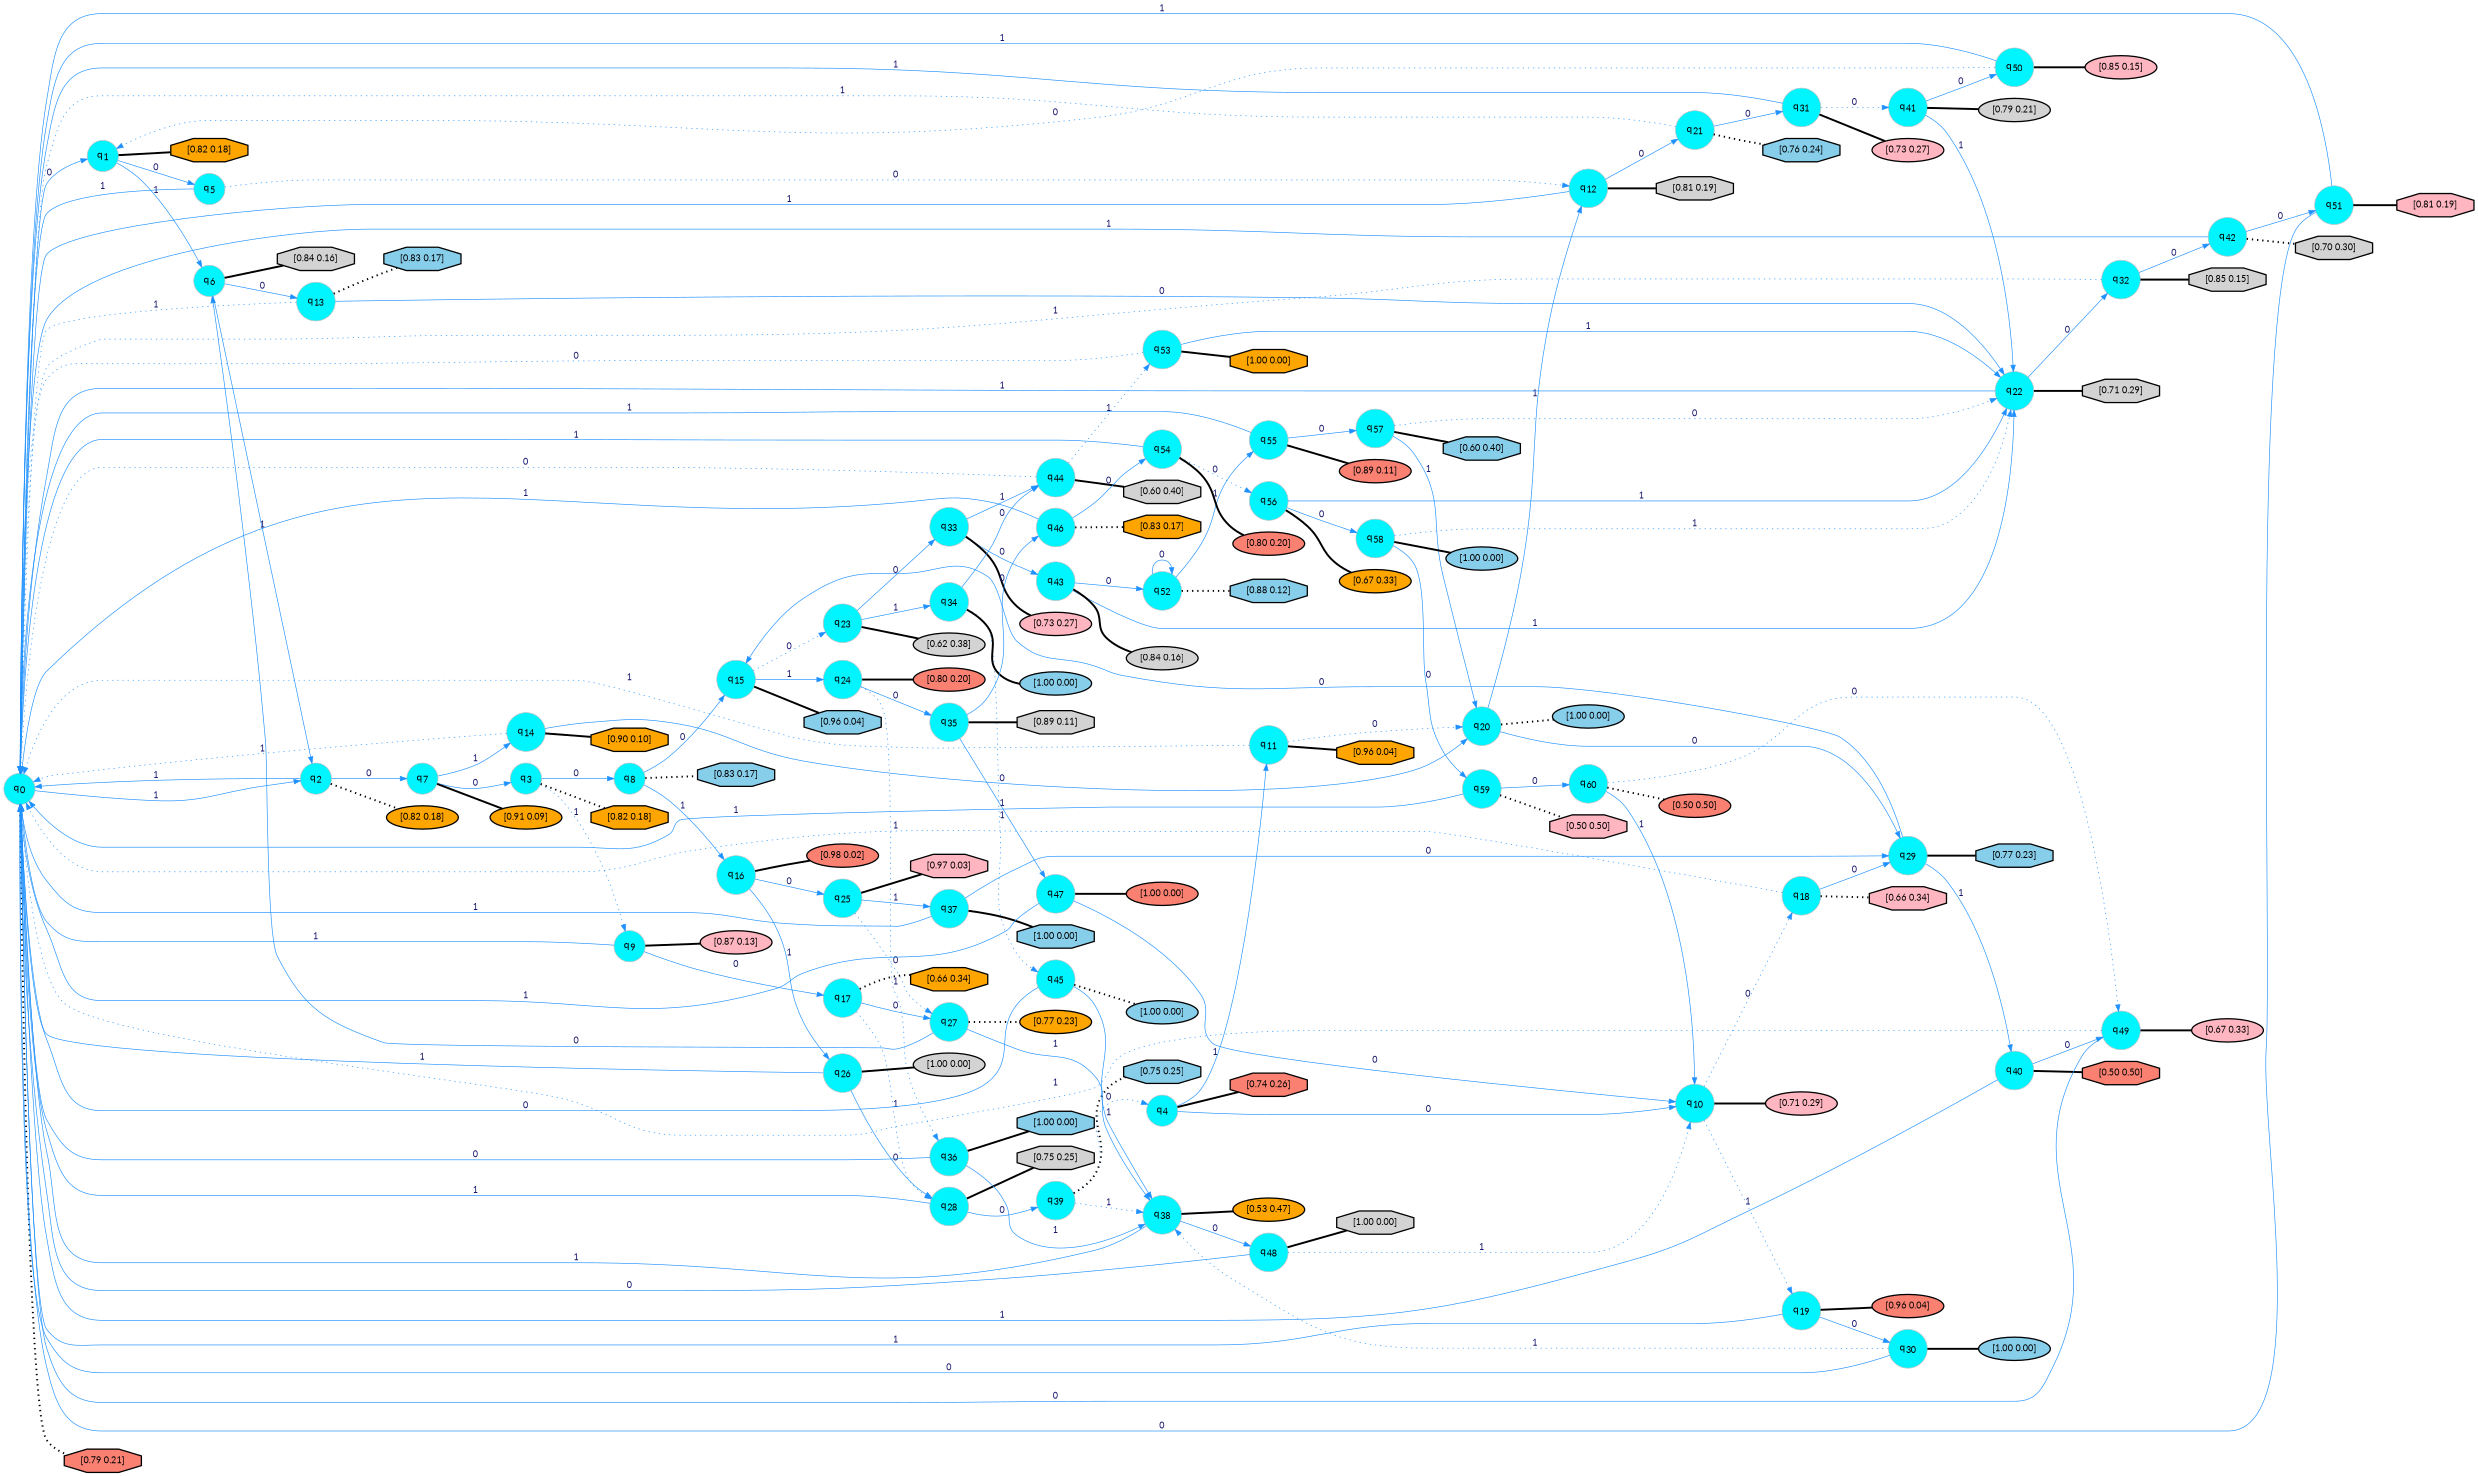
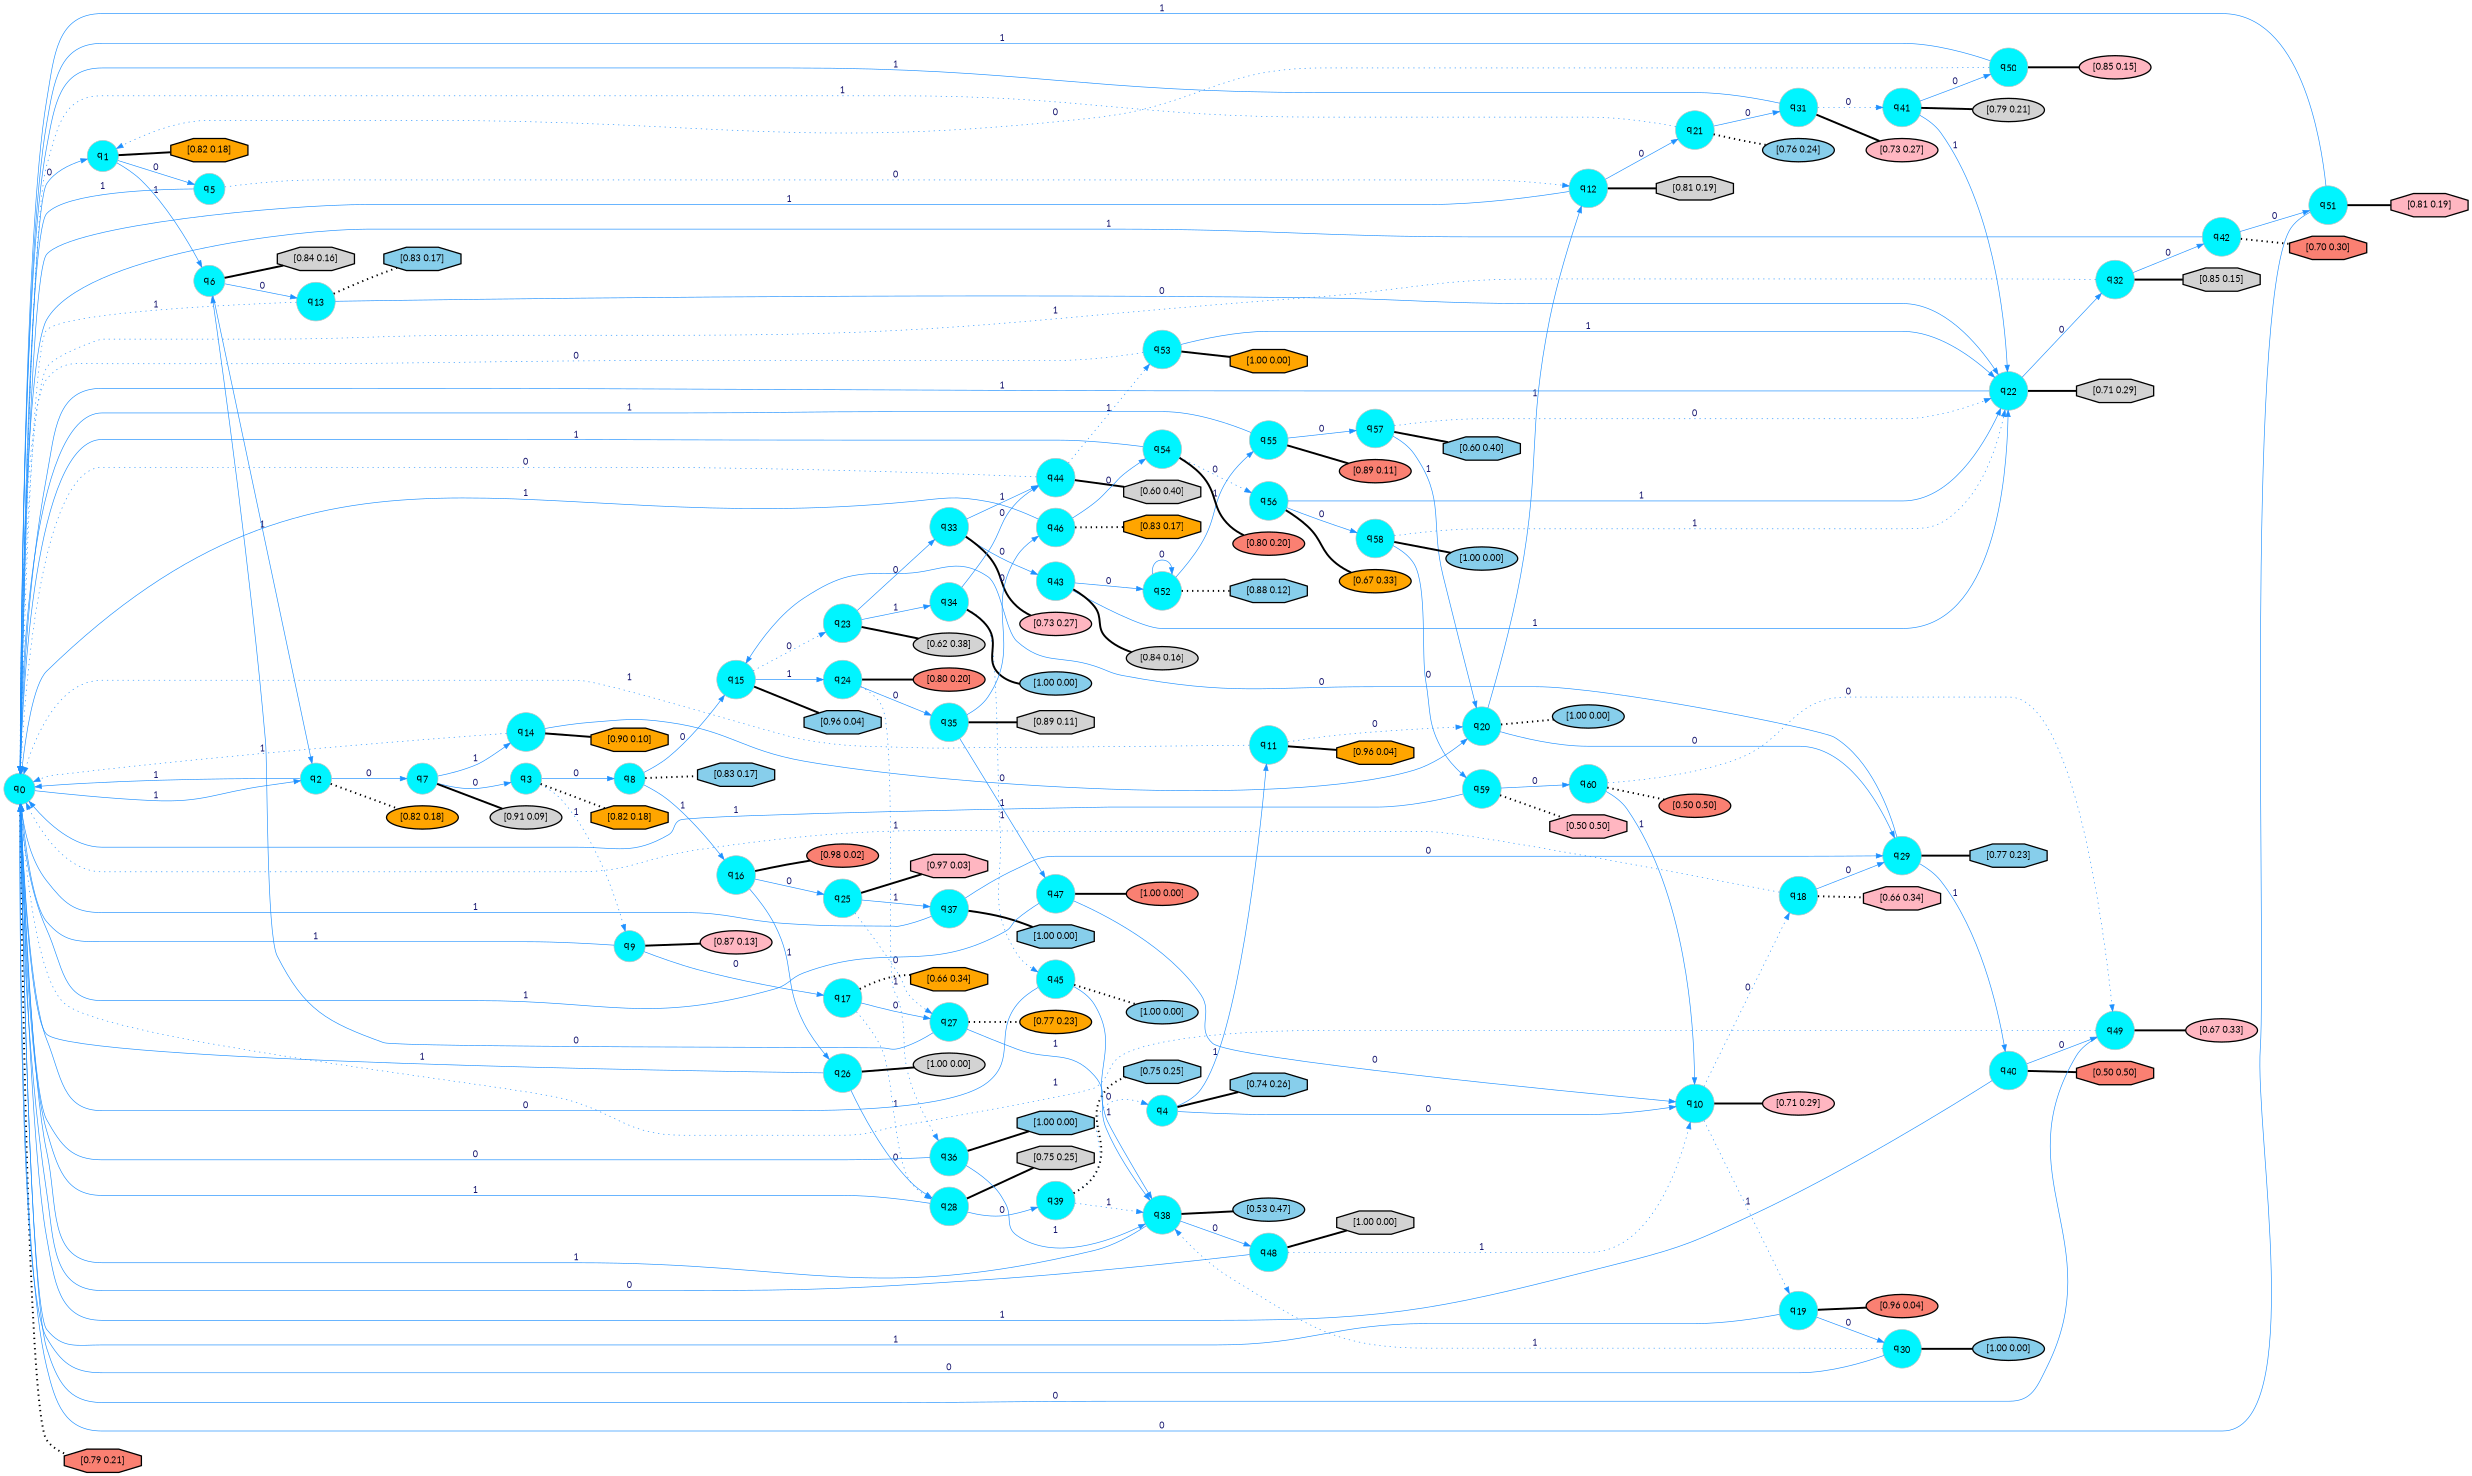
(1801, 150) -> (1798, 150)
(2334, 248) -> (2328, 248)
(526, 817) -> (526, 817)
(1269, 1085) -> (1269, 1085)
(1269, 1210) -> (1269, 1210)
